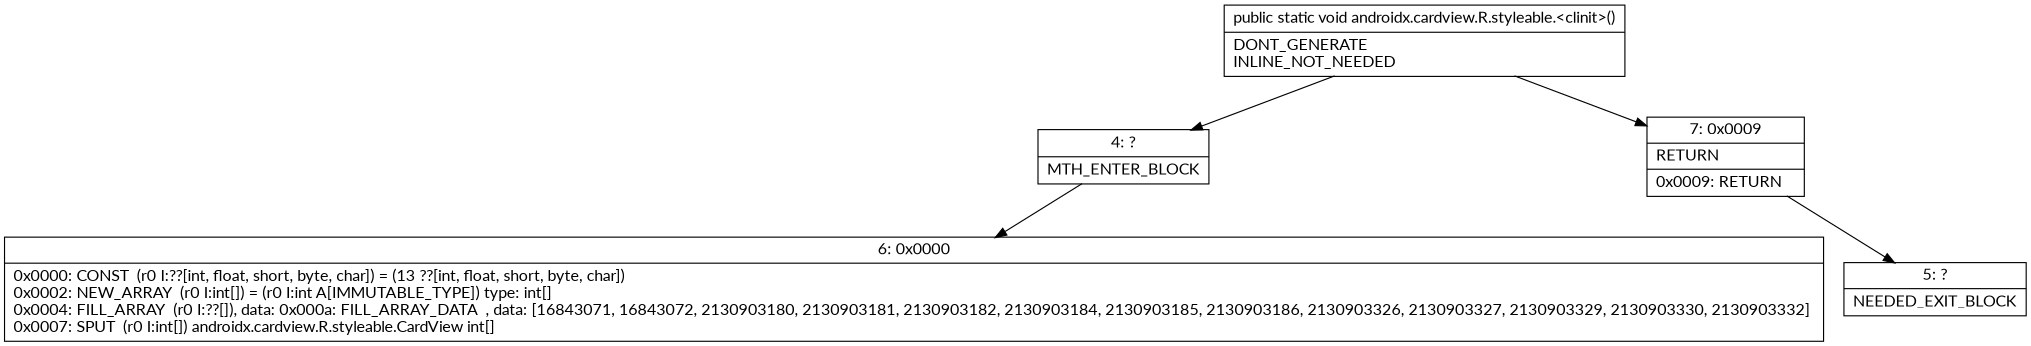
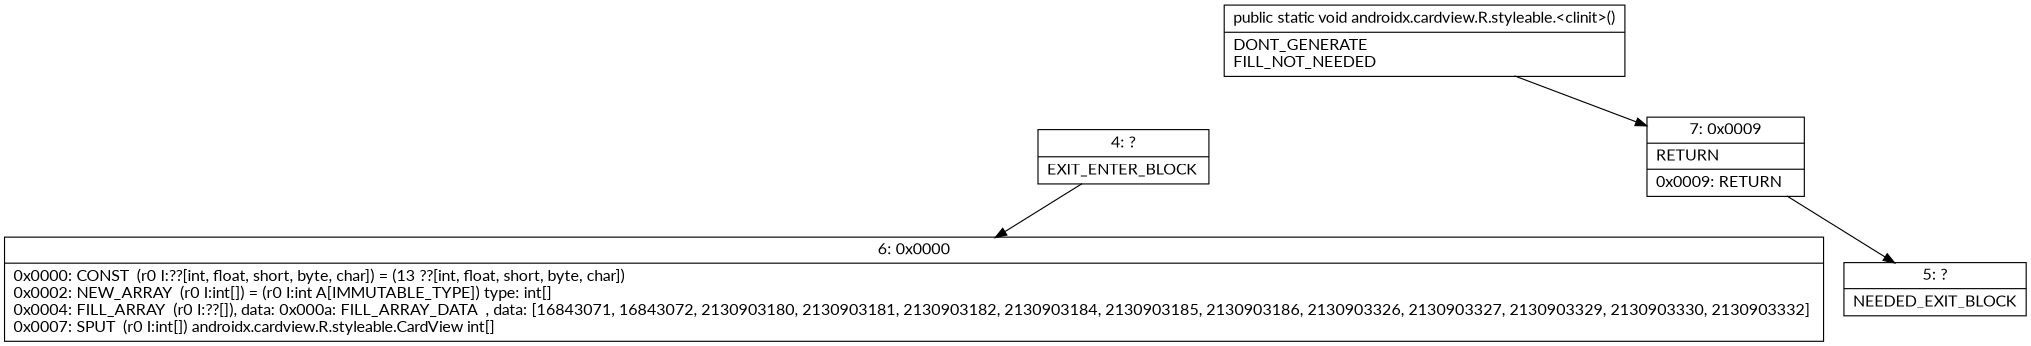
(1315, 62) -> (1305, 62)
(1268, 101) -> none
(1123, 170) -> (1122, 170)
